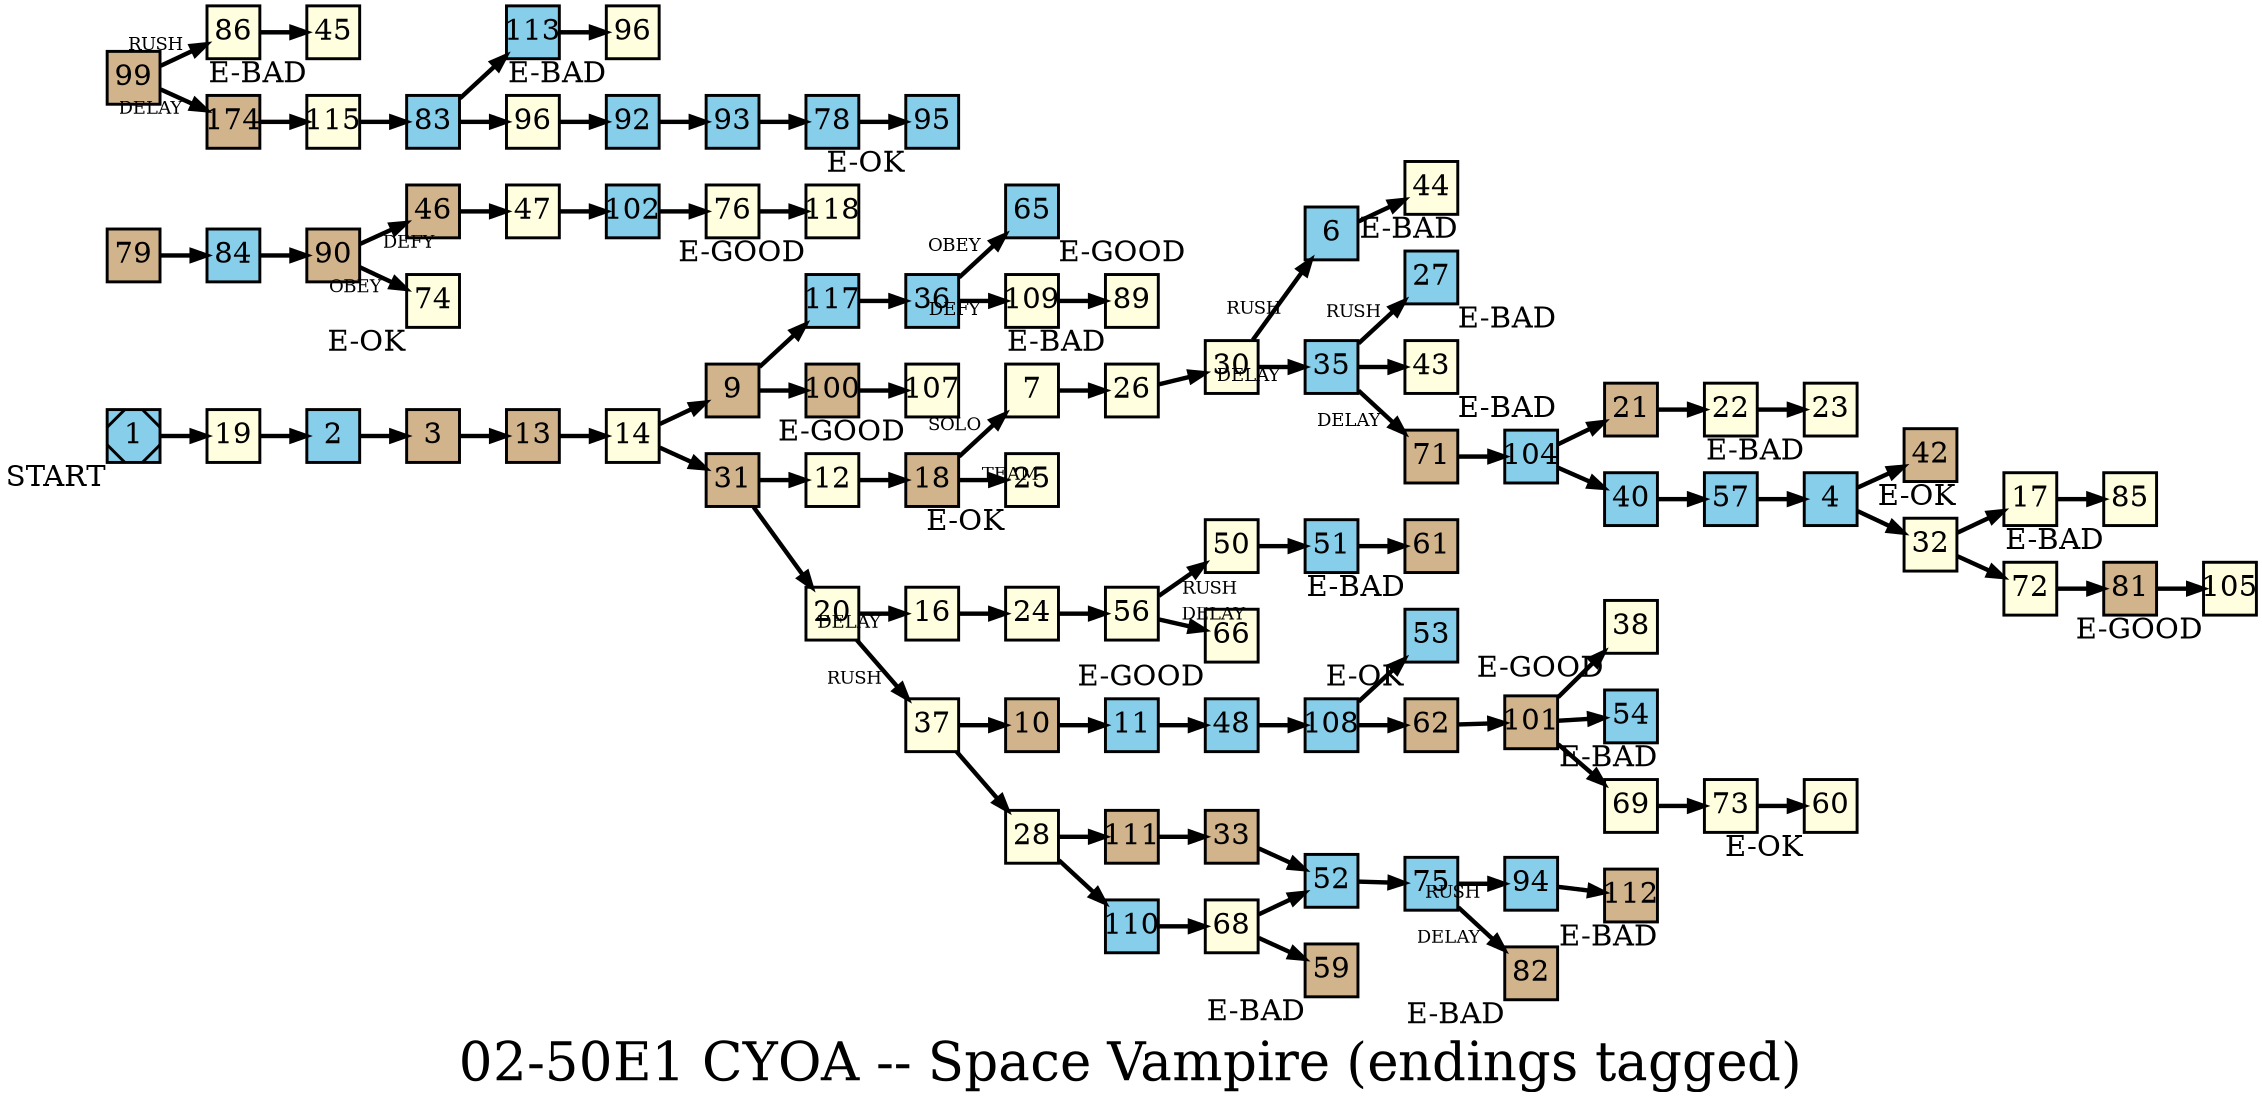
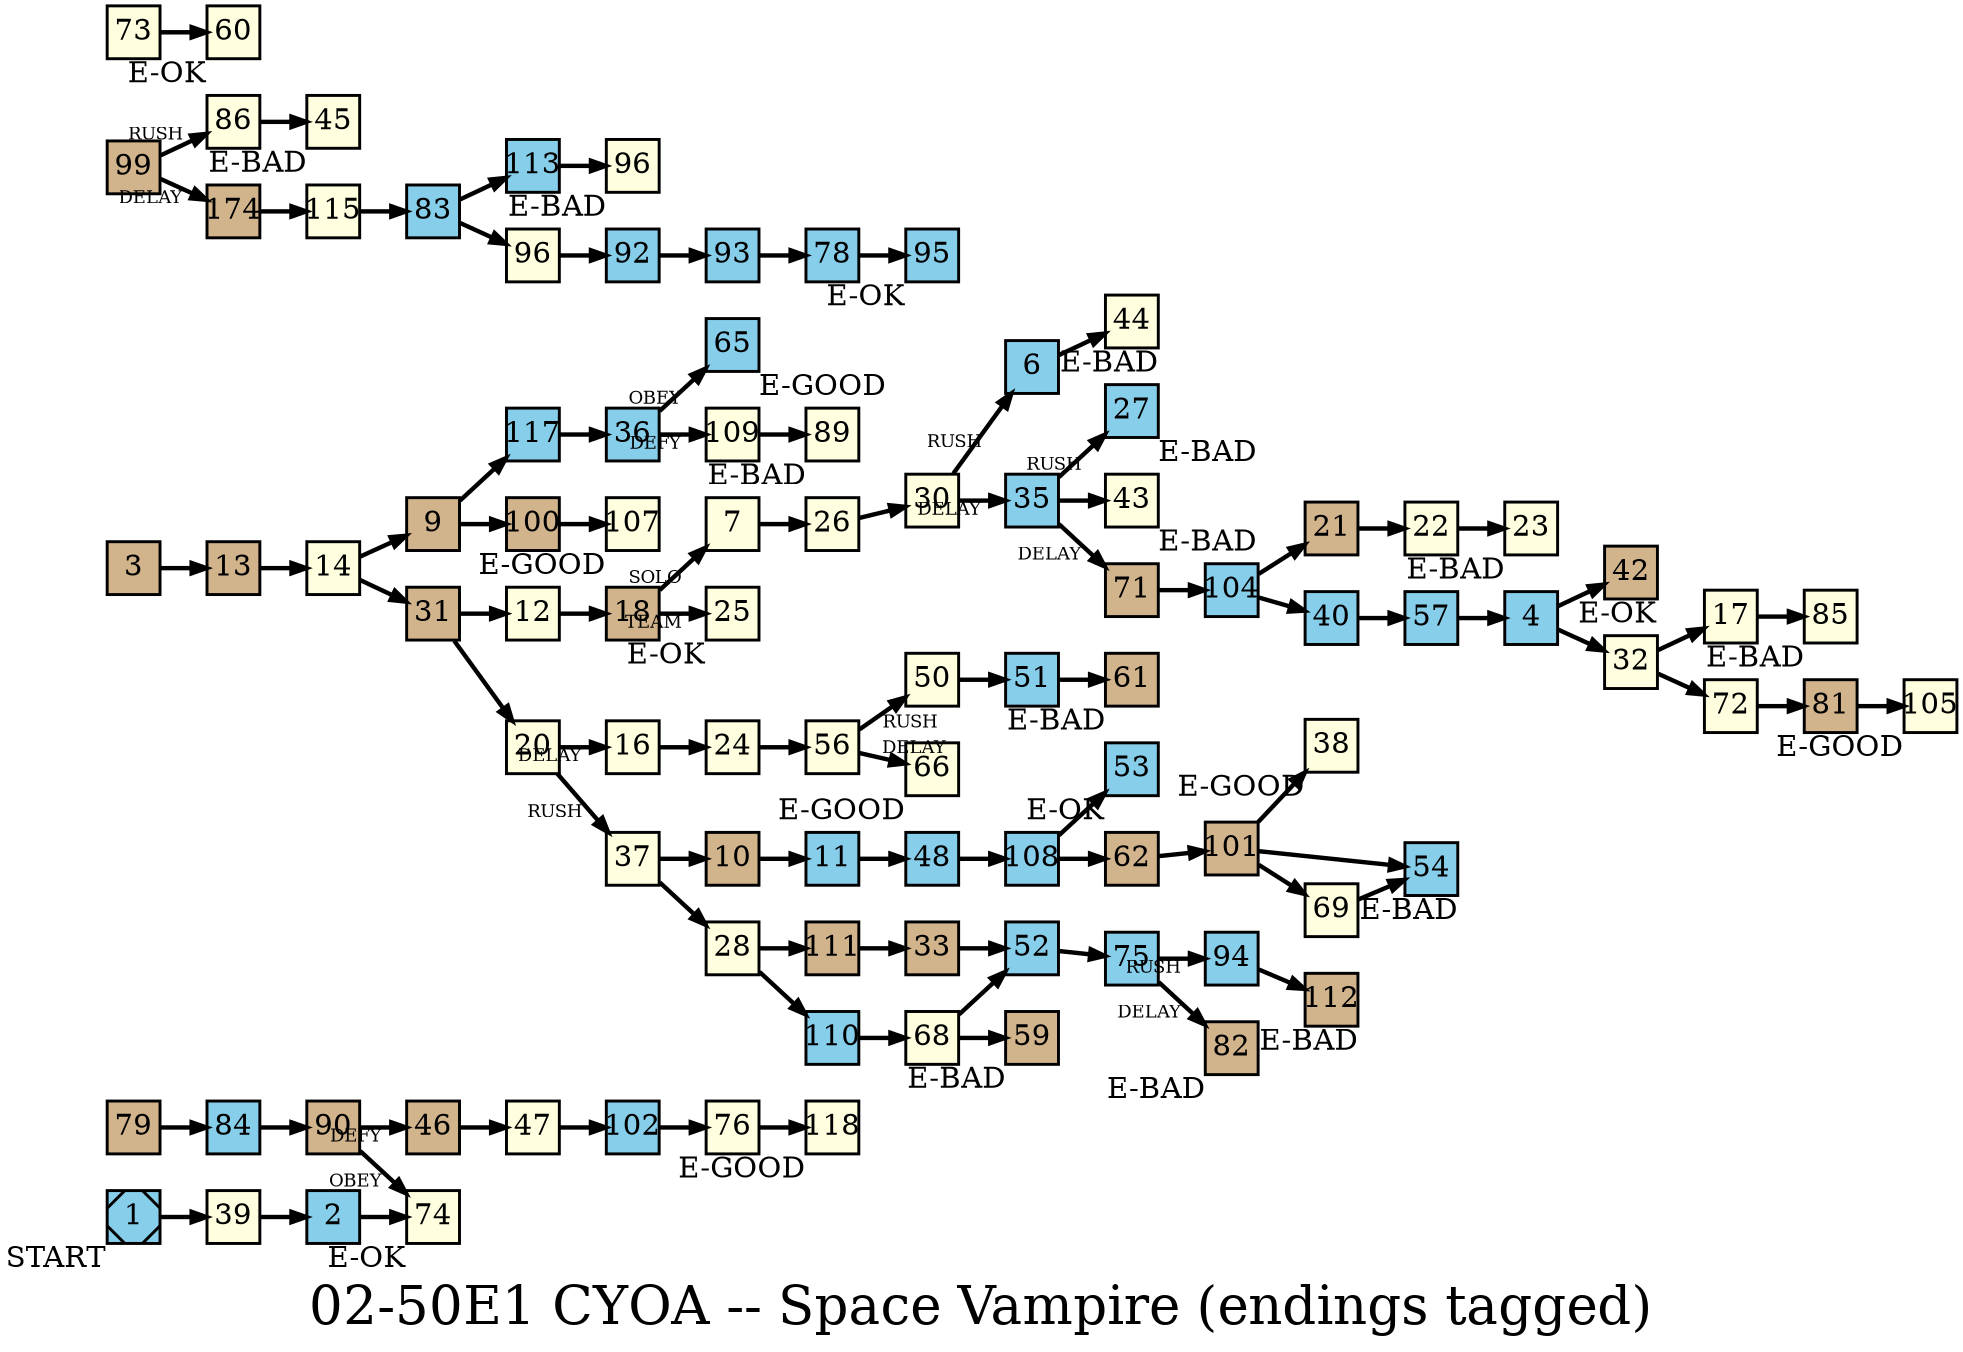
(233, 436) -> (233, 1217)
(376, 436) -> (376, 1217)
(1673, 806) -> (1374, 893)
